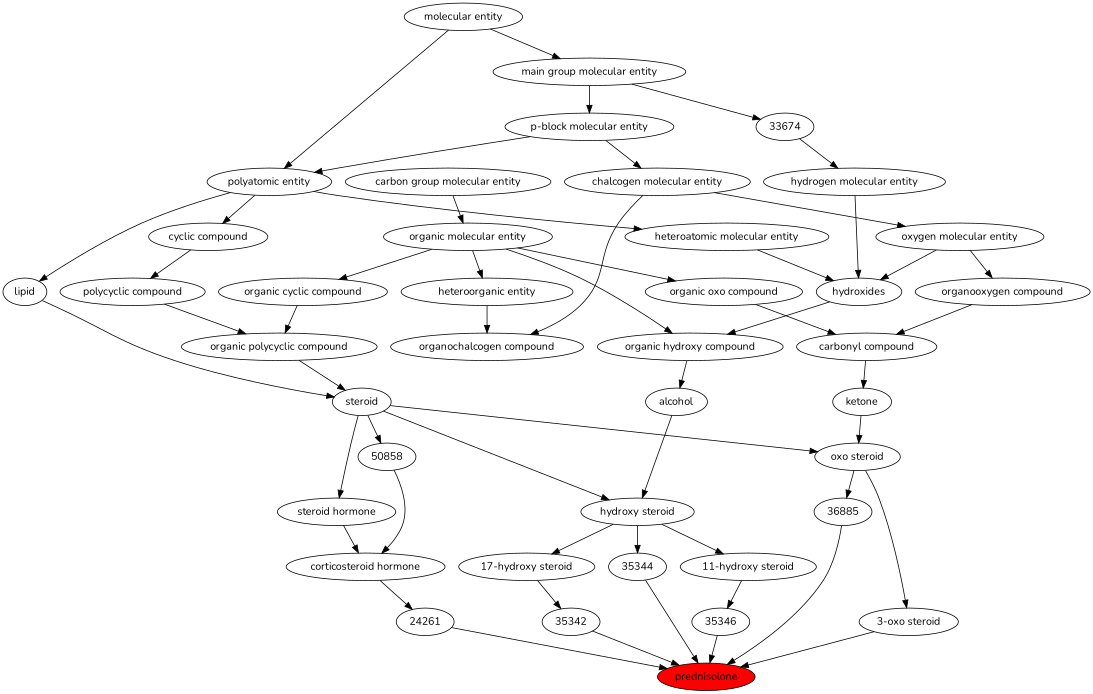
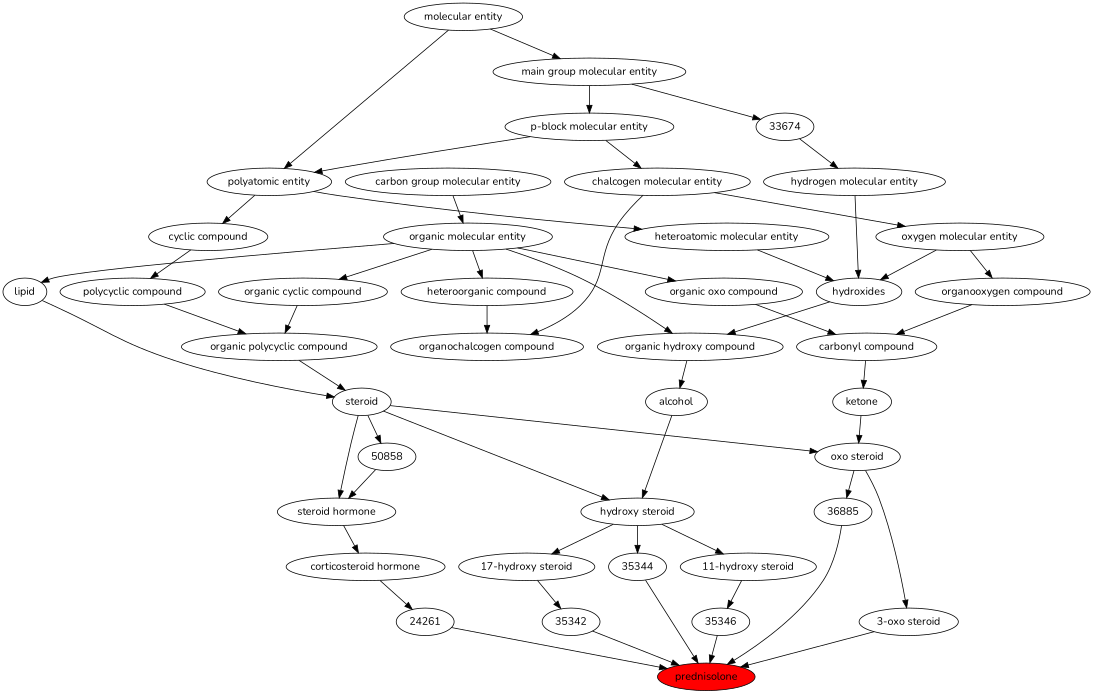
(134, 226) -> (221, 258)
(487, 292) -> (487, 292)
(405, 511) -> (365, 481)
